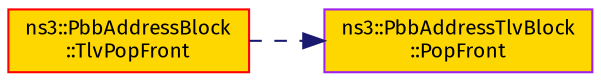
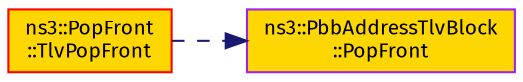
(129, 41) -> (90, 41)
